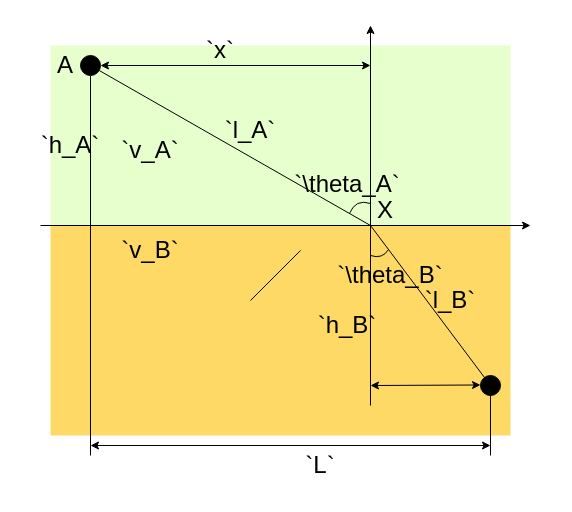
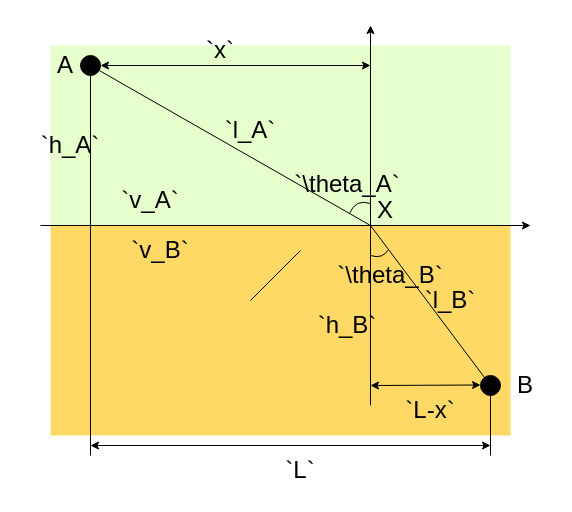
(151, 151) -> (151, 201)
(151, 251) -> (161, 251)
none -> (526, 386)
none -> (431, 411)
(321, 466) -> (301, 471)
